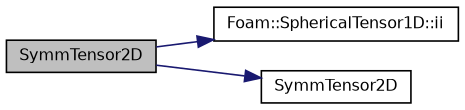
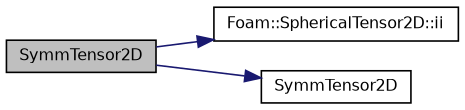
(336, 24) -> (336, 24)
